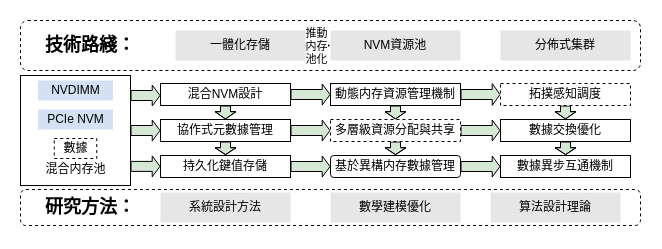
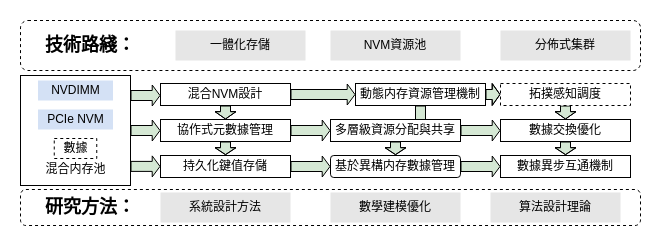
(315, 46) -> none
(396, 95) -> (421, 95)
(396, 131) -> (396, 131)
